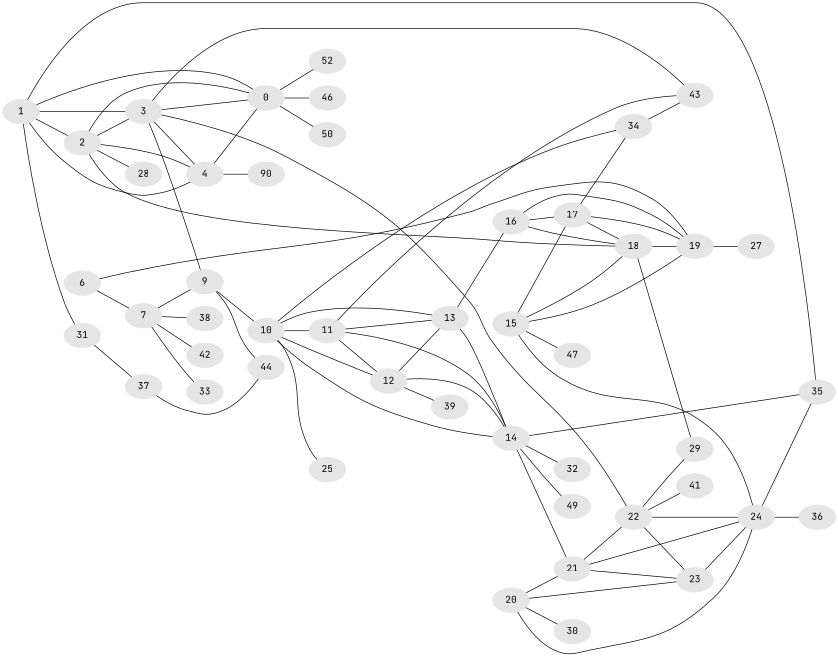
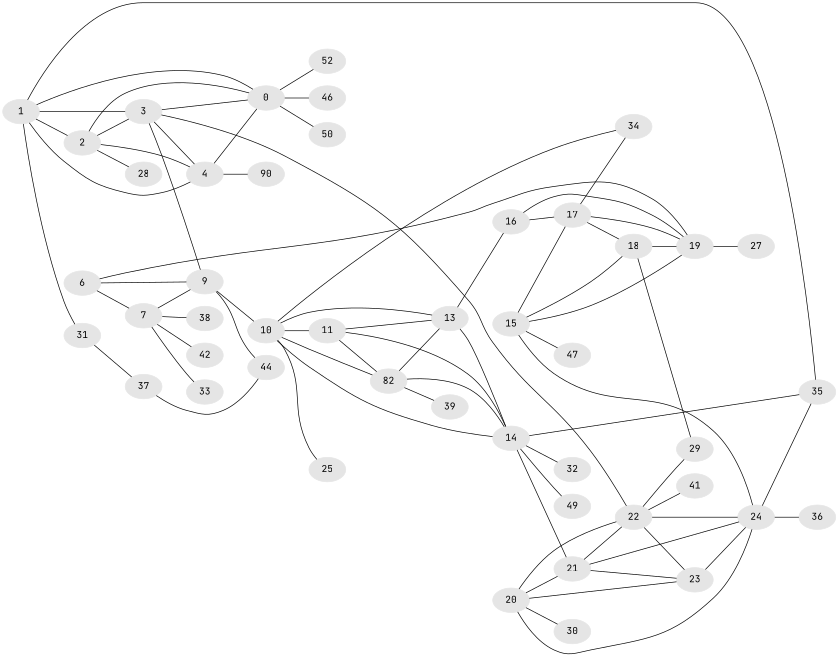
(695, 95) -> none
(342, 231) -> none
(571, 237) -> none
none -> (144, 282)
(389, 381) -> (389, 381)
none -> (556, 549)
